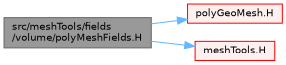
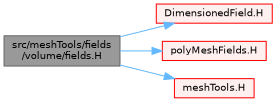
none -> (214, 14)
(235, 14) -> (214, 51)
(78, 33) -> (62, 51)
